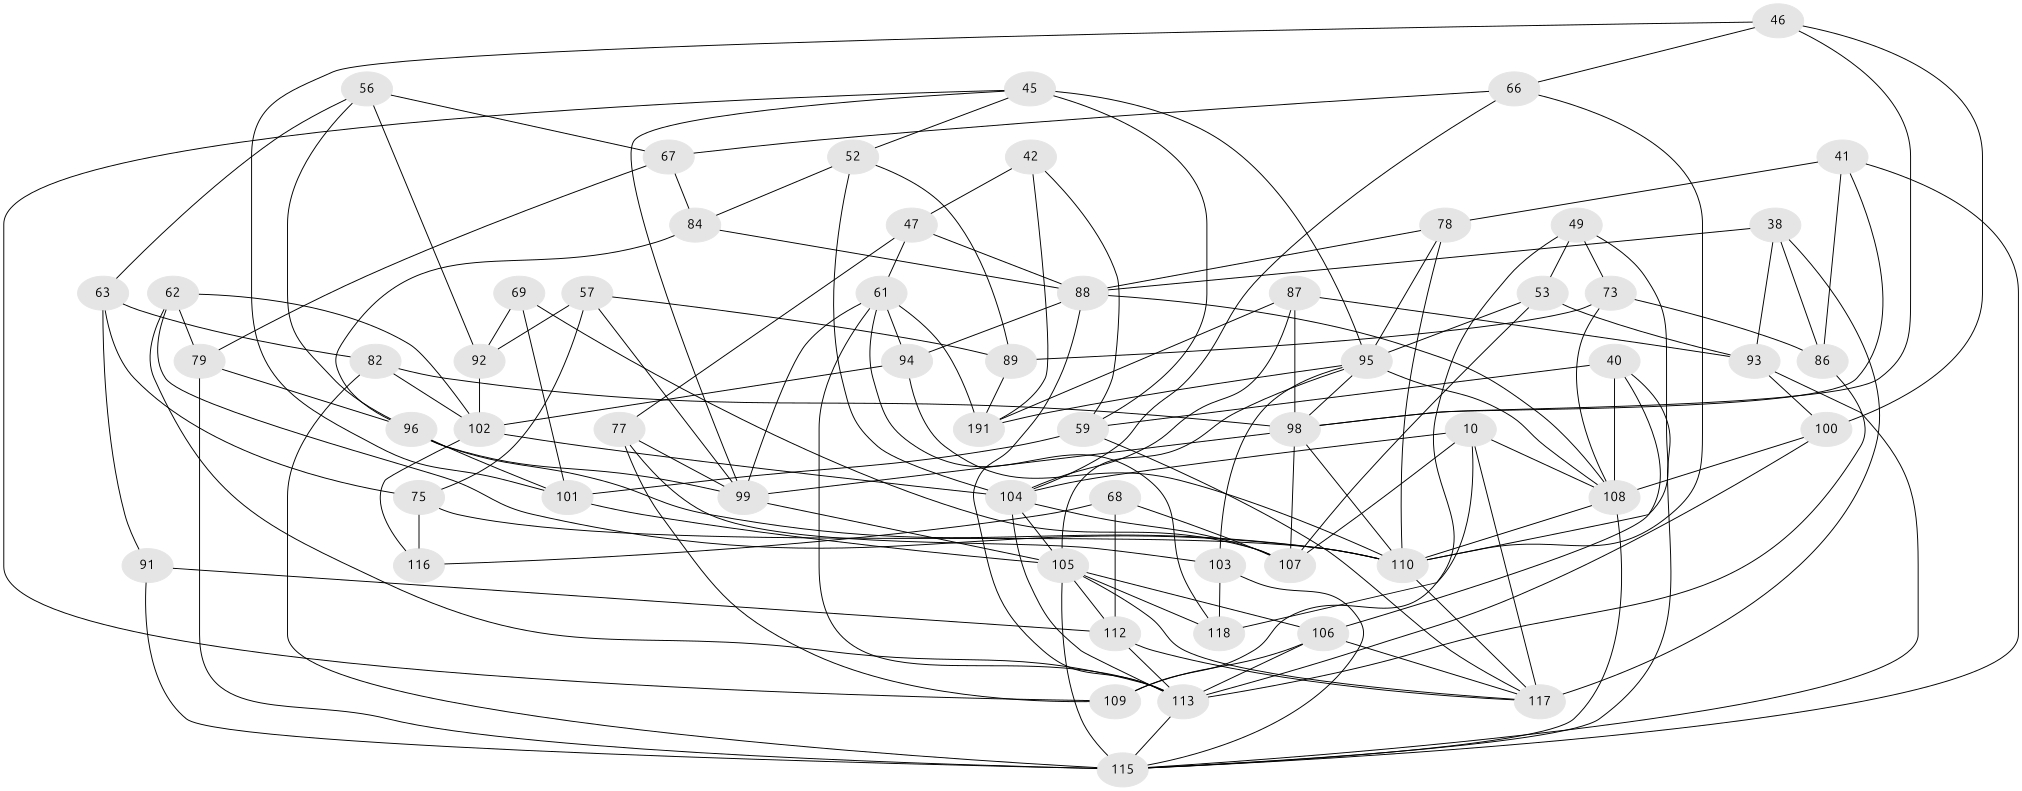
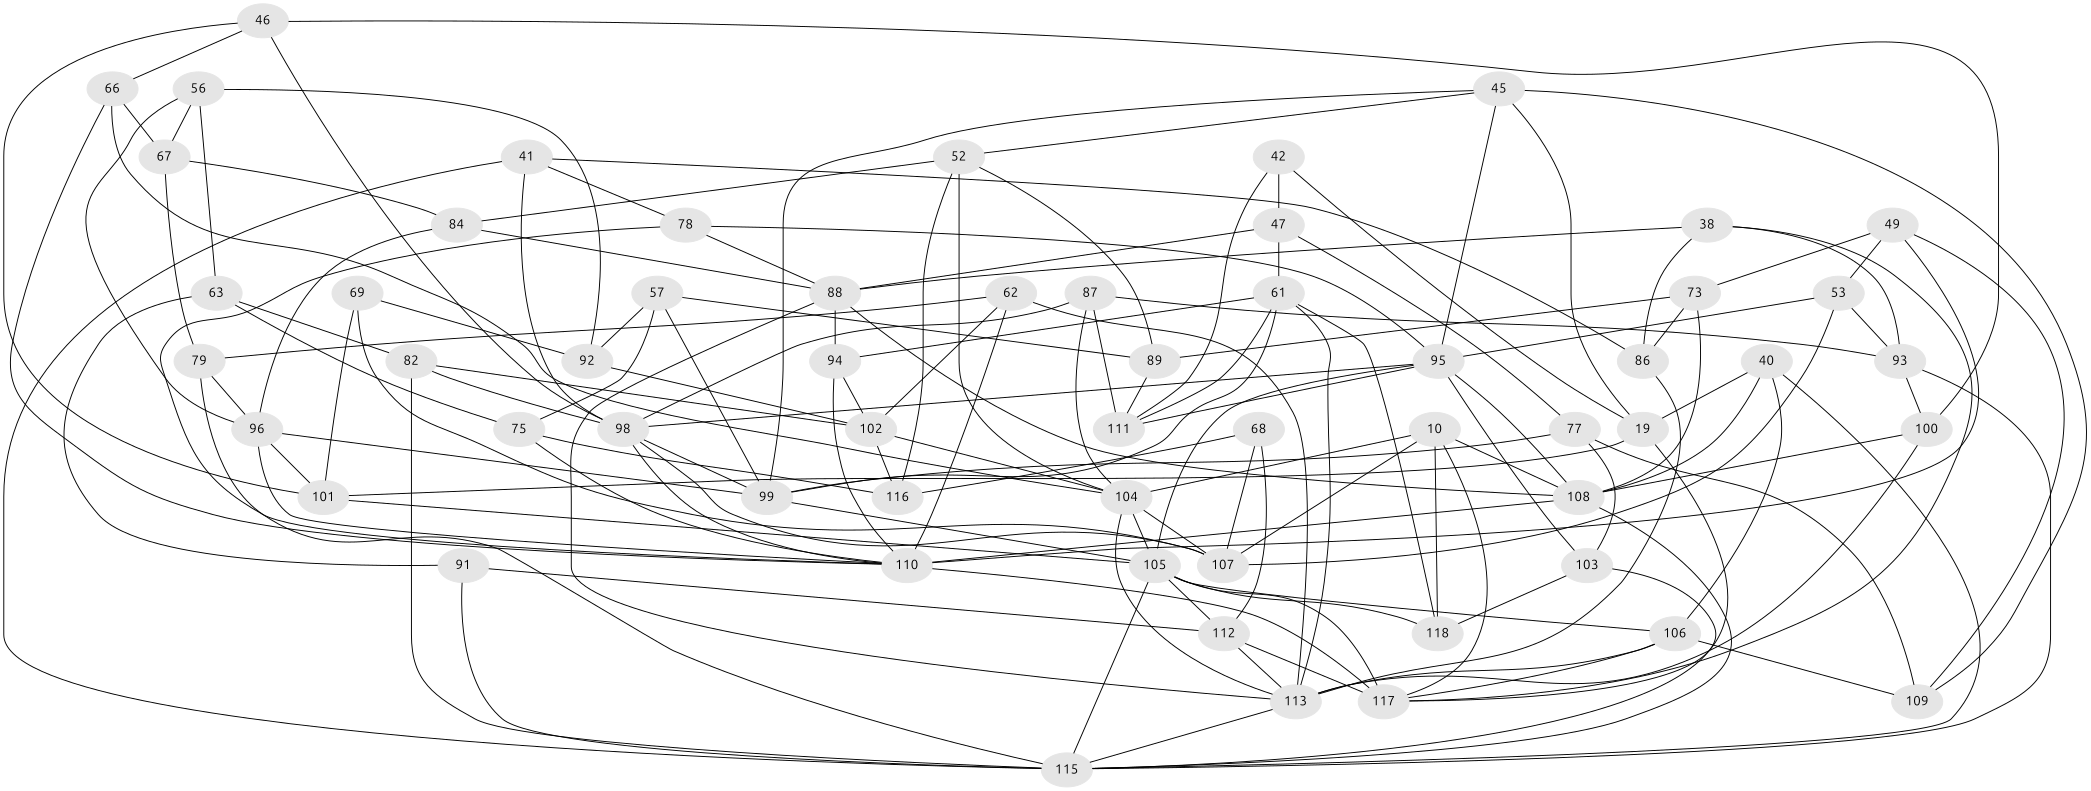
none -> (923, 318)
(979, 429) -> (1119, 429)
(1083, 429) -> (1643, 429)
